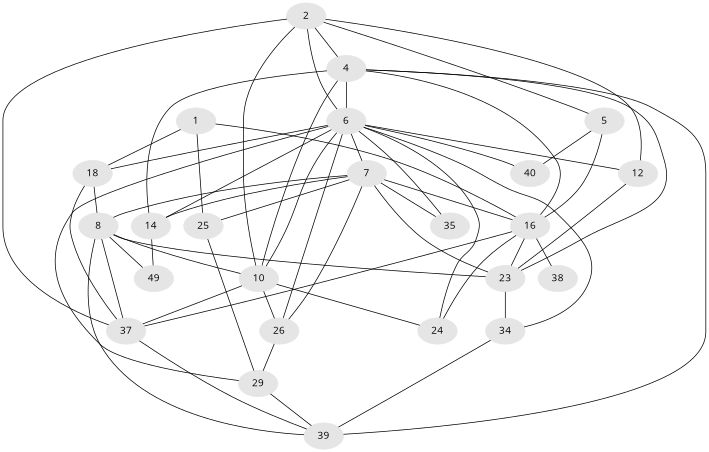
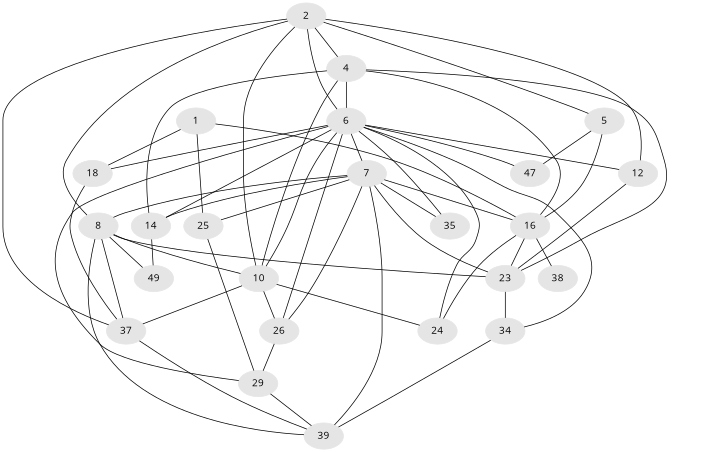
(530, 174) -> (530, 174)
(96, 204) -> (137, 87)
(706, 258) -> (382, 306)
(329, 280) -> none
